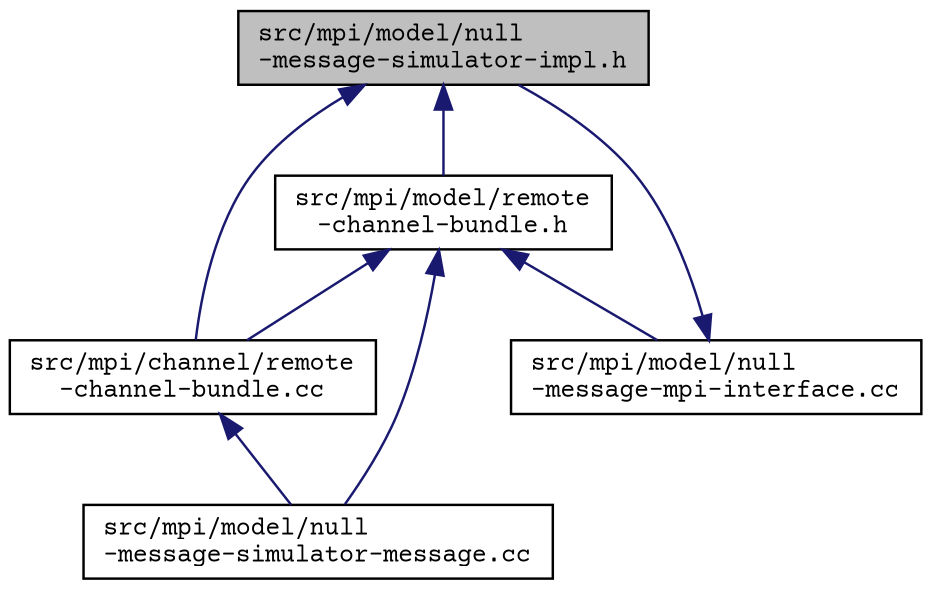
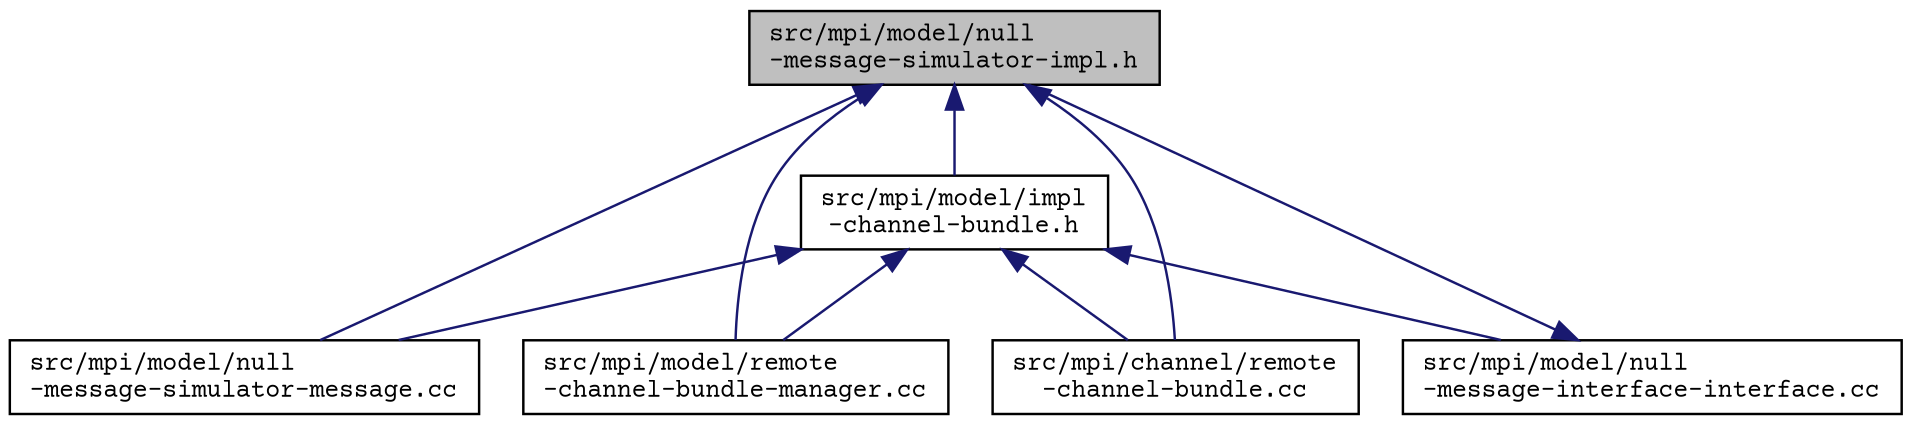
(443, 213) -> (955, 213)
(716, 377) -> (1652, 377)
none -> (736, 377)
(263, 469) -> (588, 218)
